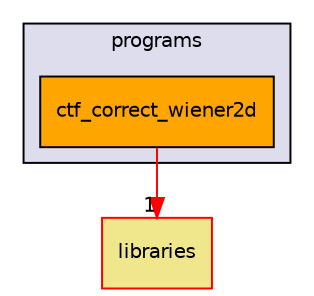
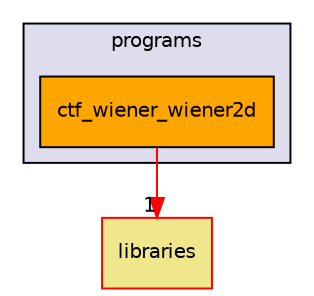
(157, 112) -> (157, 112)
